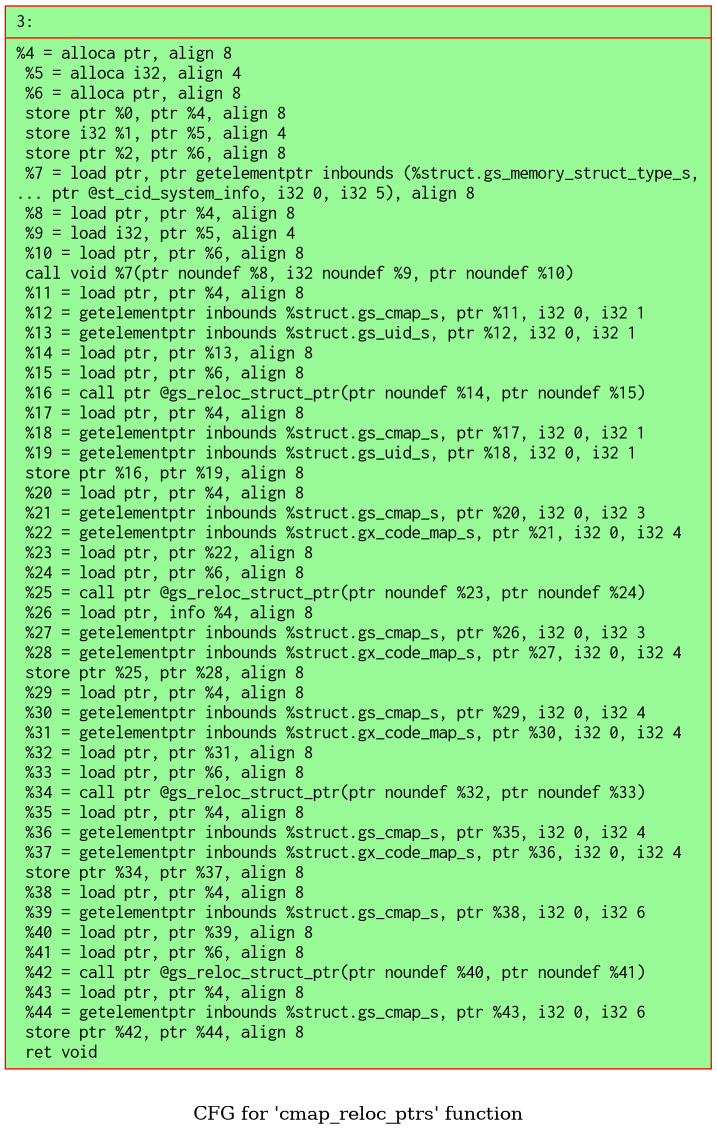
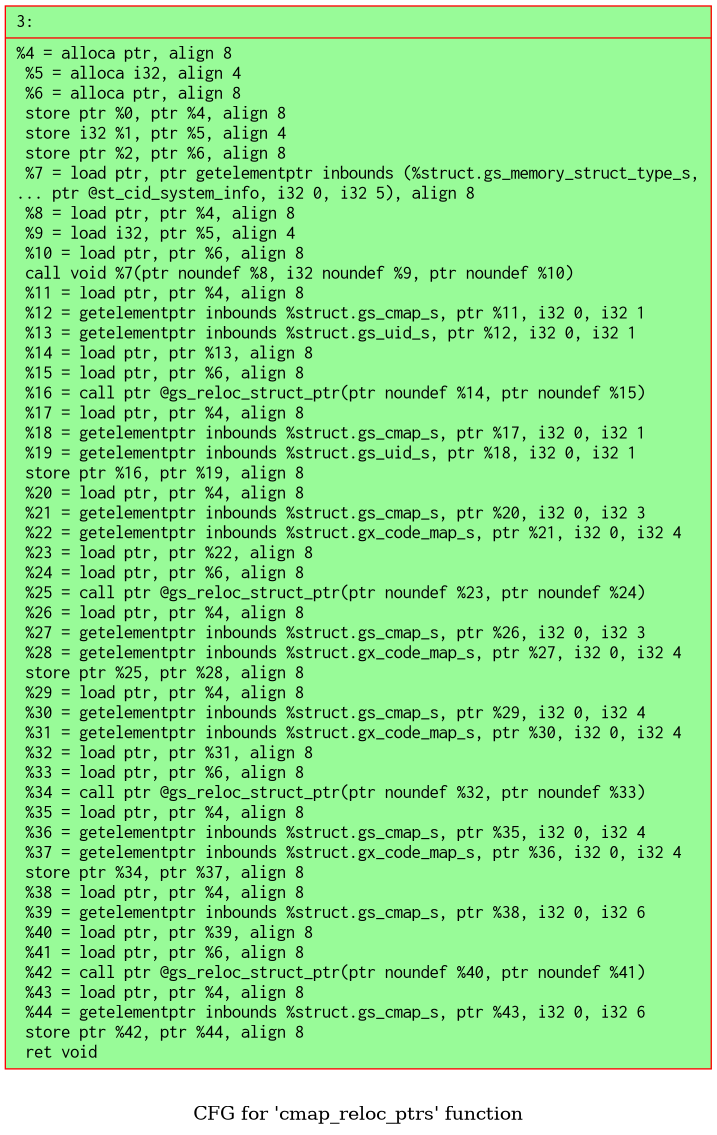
(164, 613) -> (160, 613)
